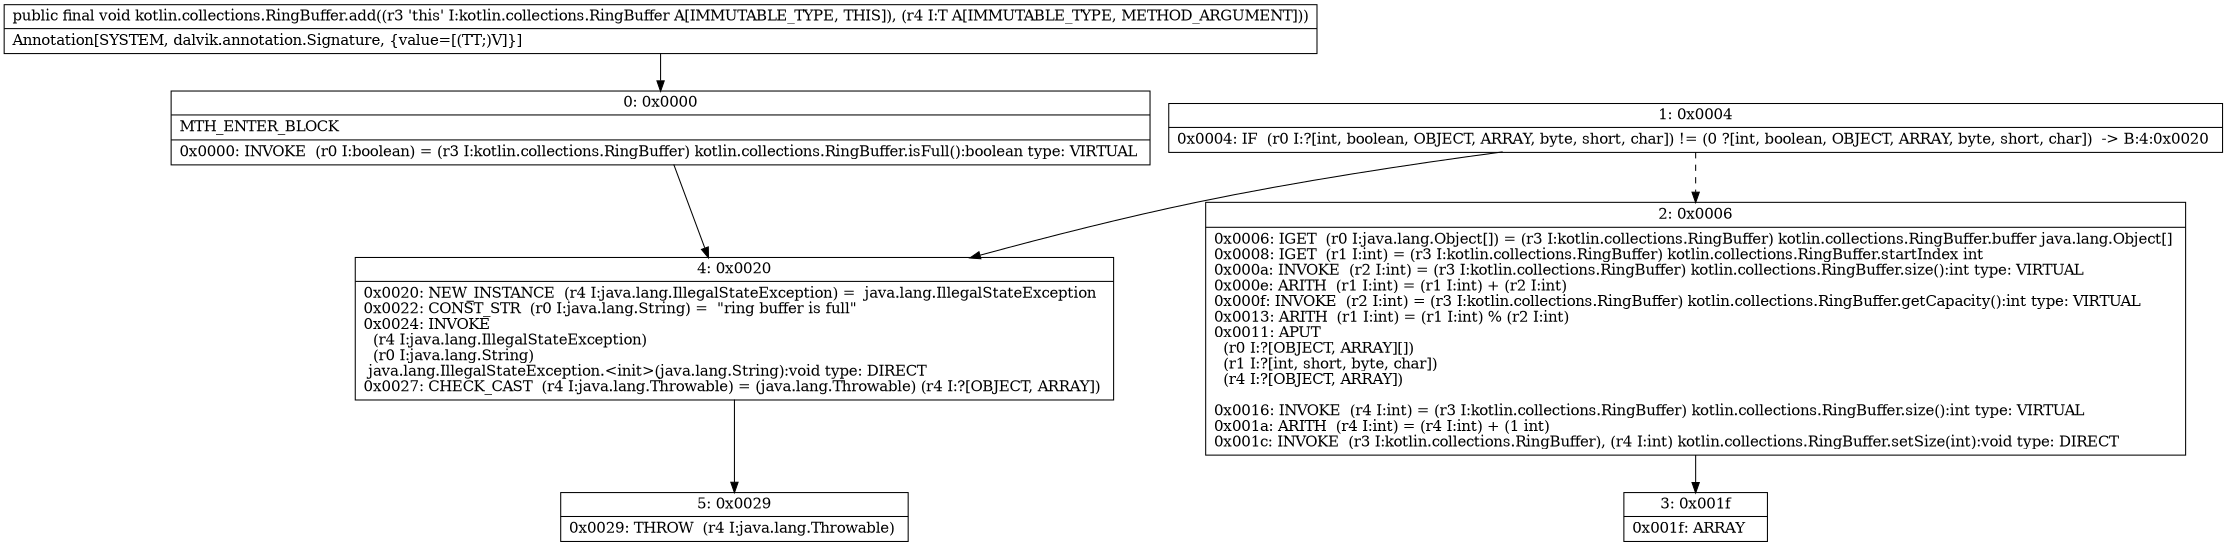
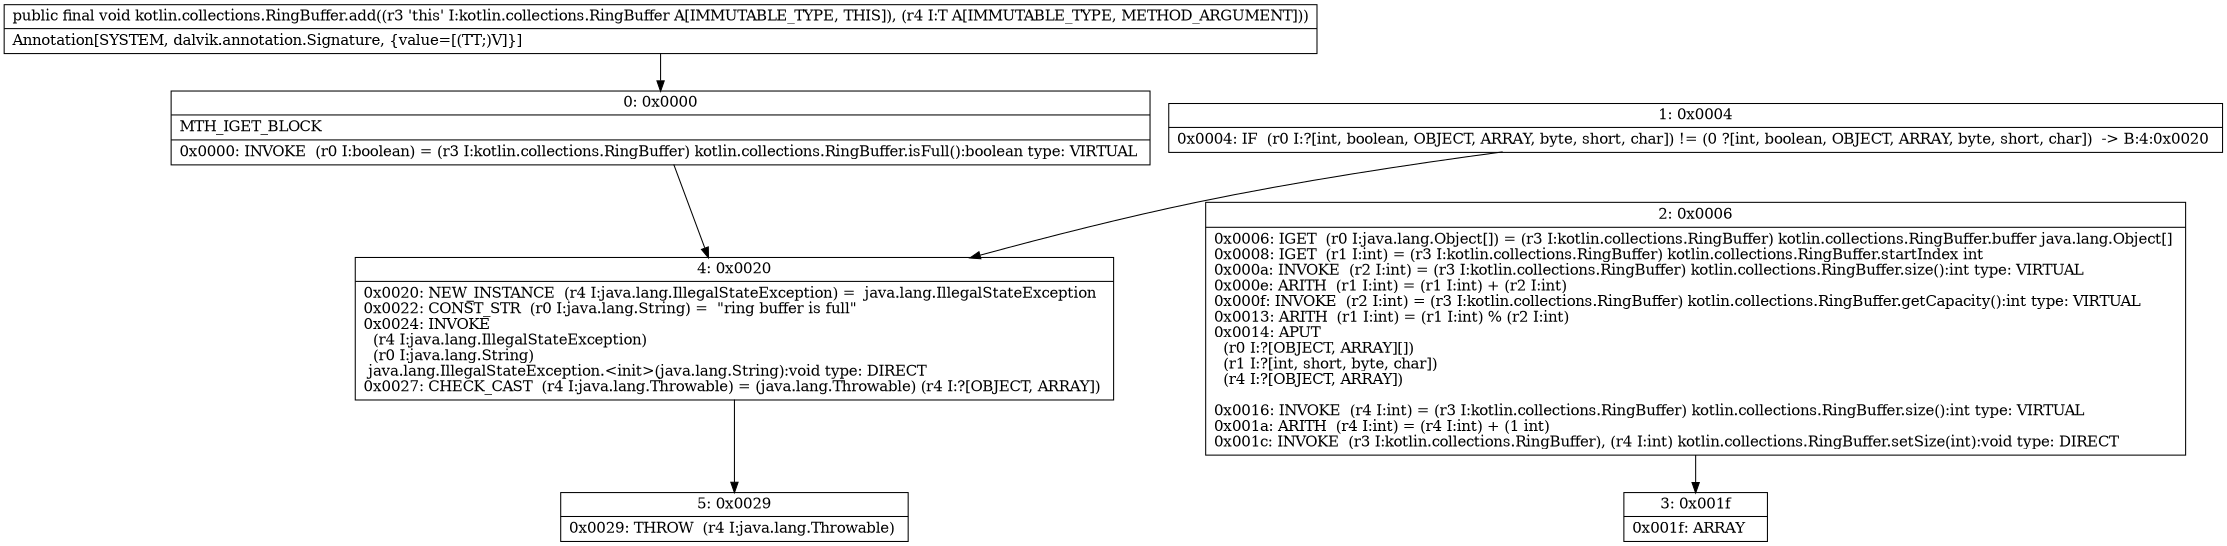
(260, 127) -> (251, 127)
(1696, 172) -> none
(1272, 333) -> (1272, 333)
